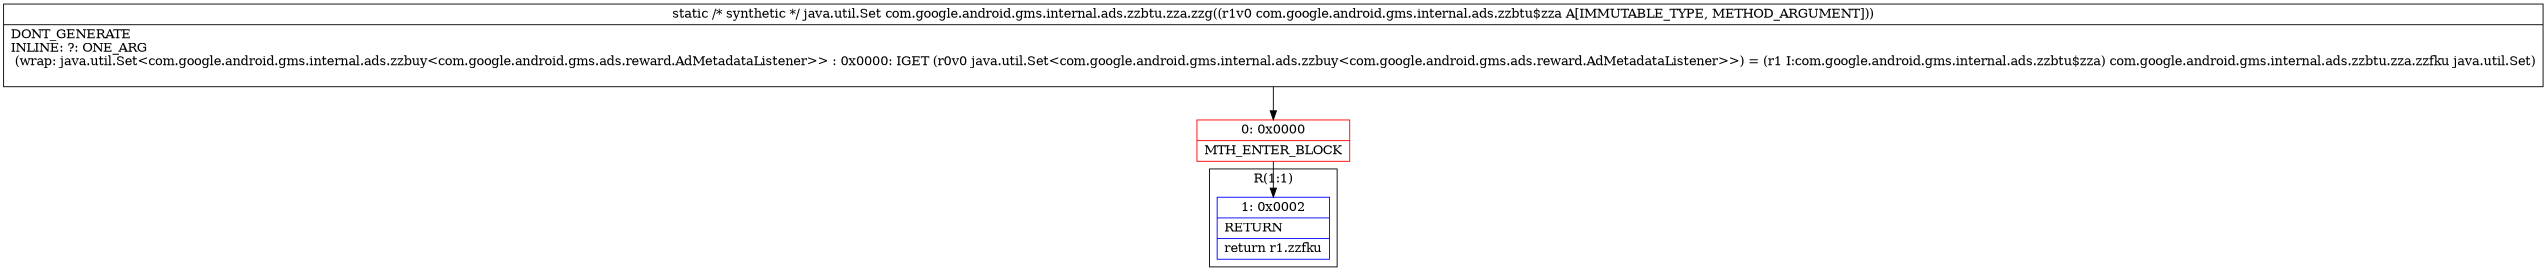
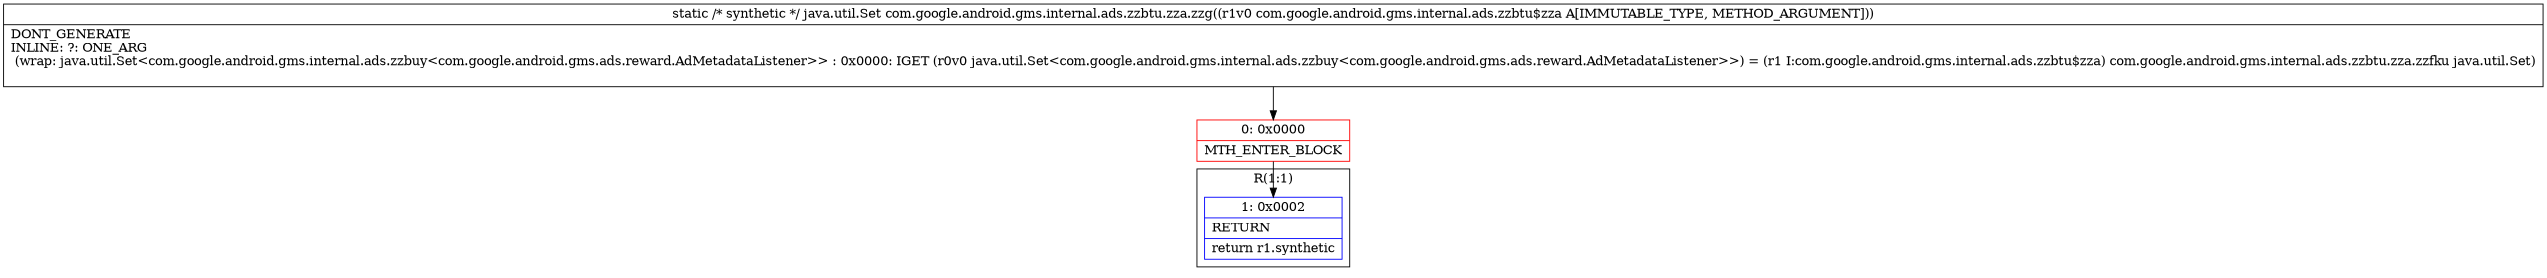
(1273, 248) -> (1273, 248)
